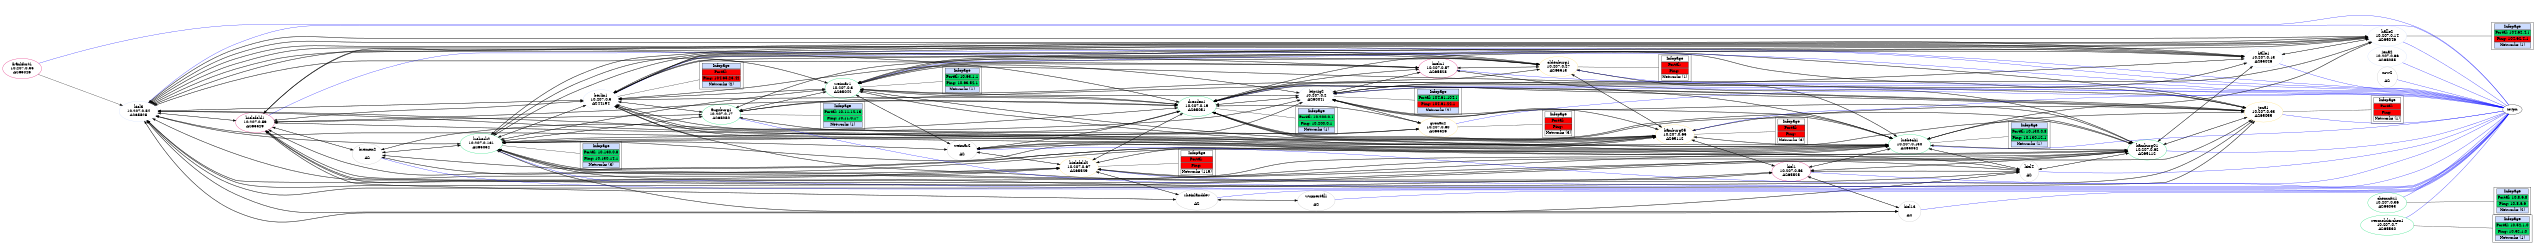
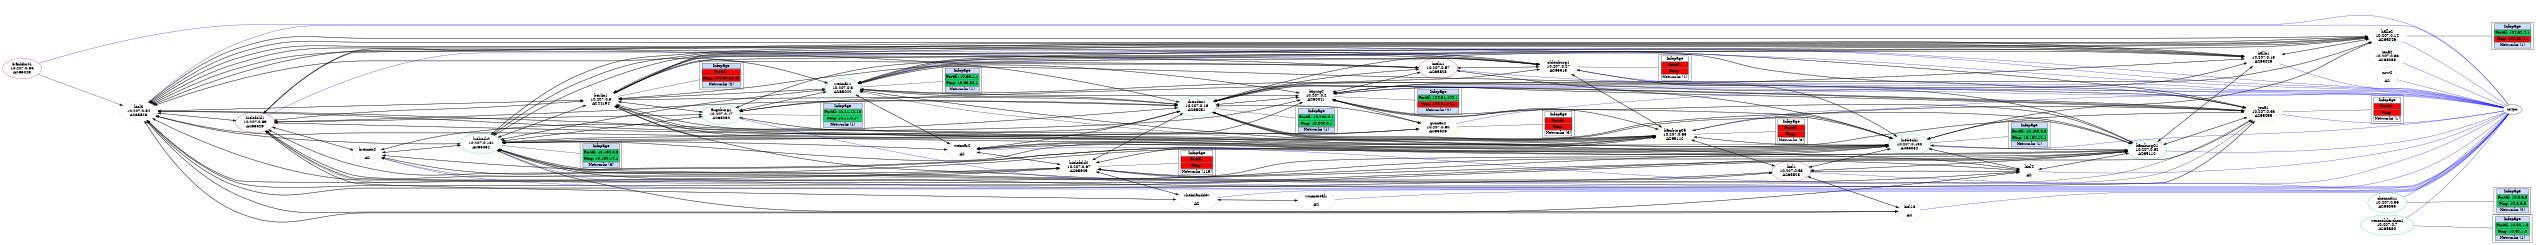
(1371, 144) -> none
(1262, 186) -> (1322, 182)
